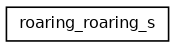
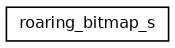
(88, 24) -> (88, 24)
